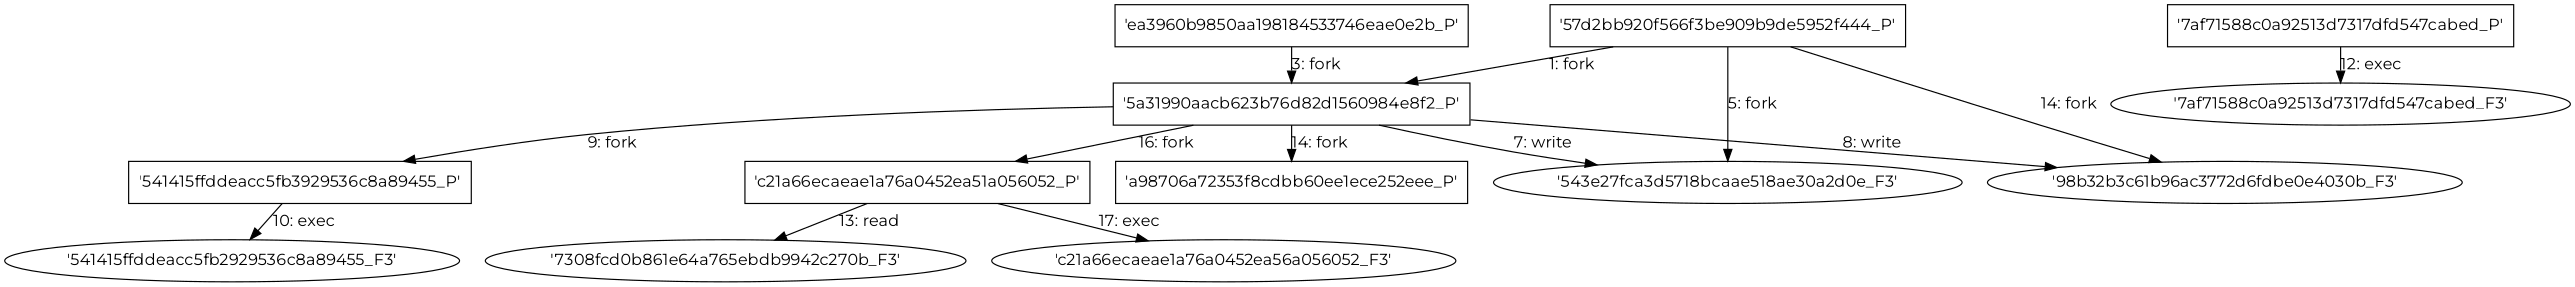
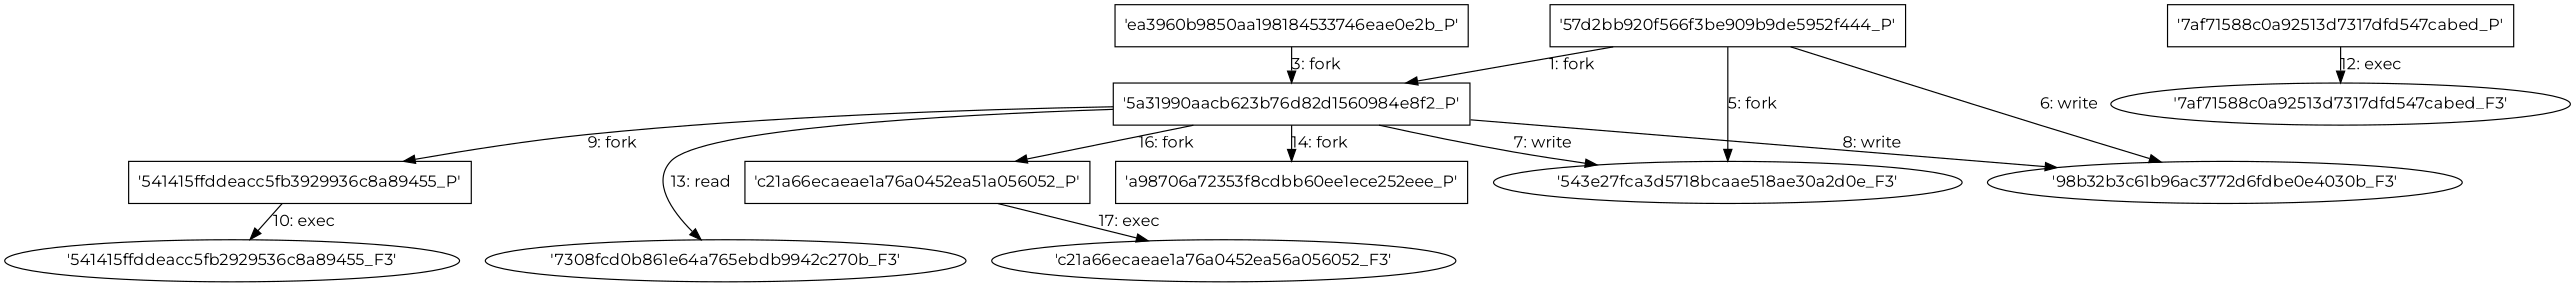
(2069, 104) -> (2069, 104)
(300, 182) -> (300, 182)
(826, 220) -> (849, 125)
